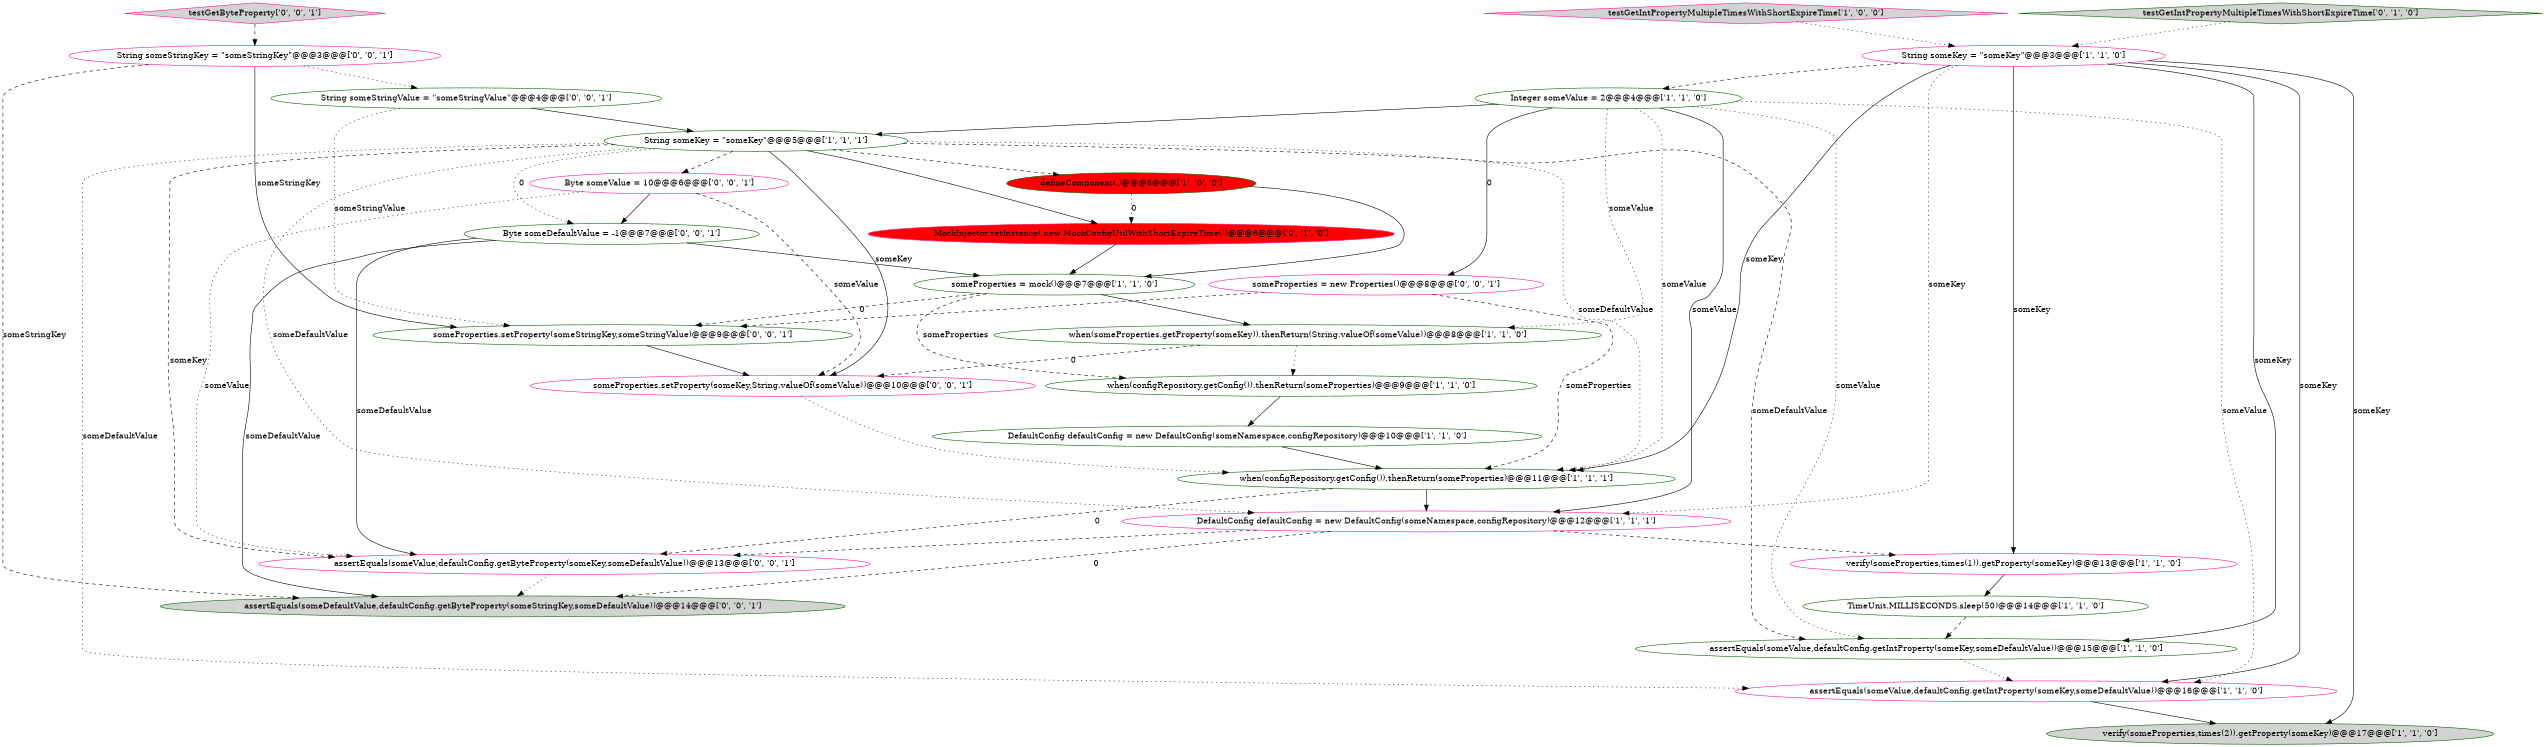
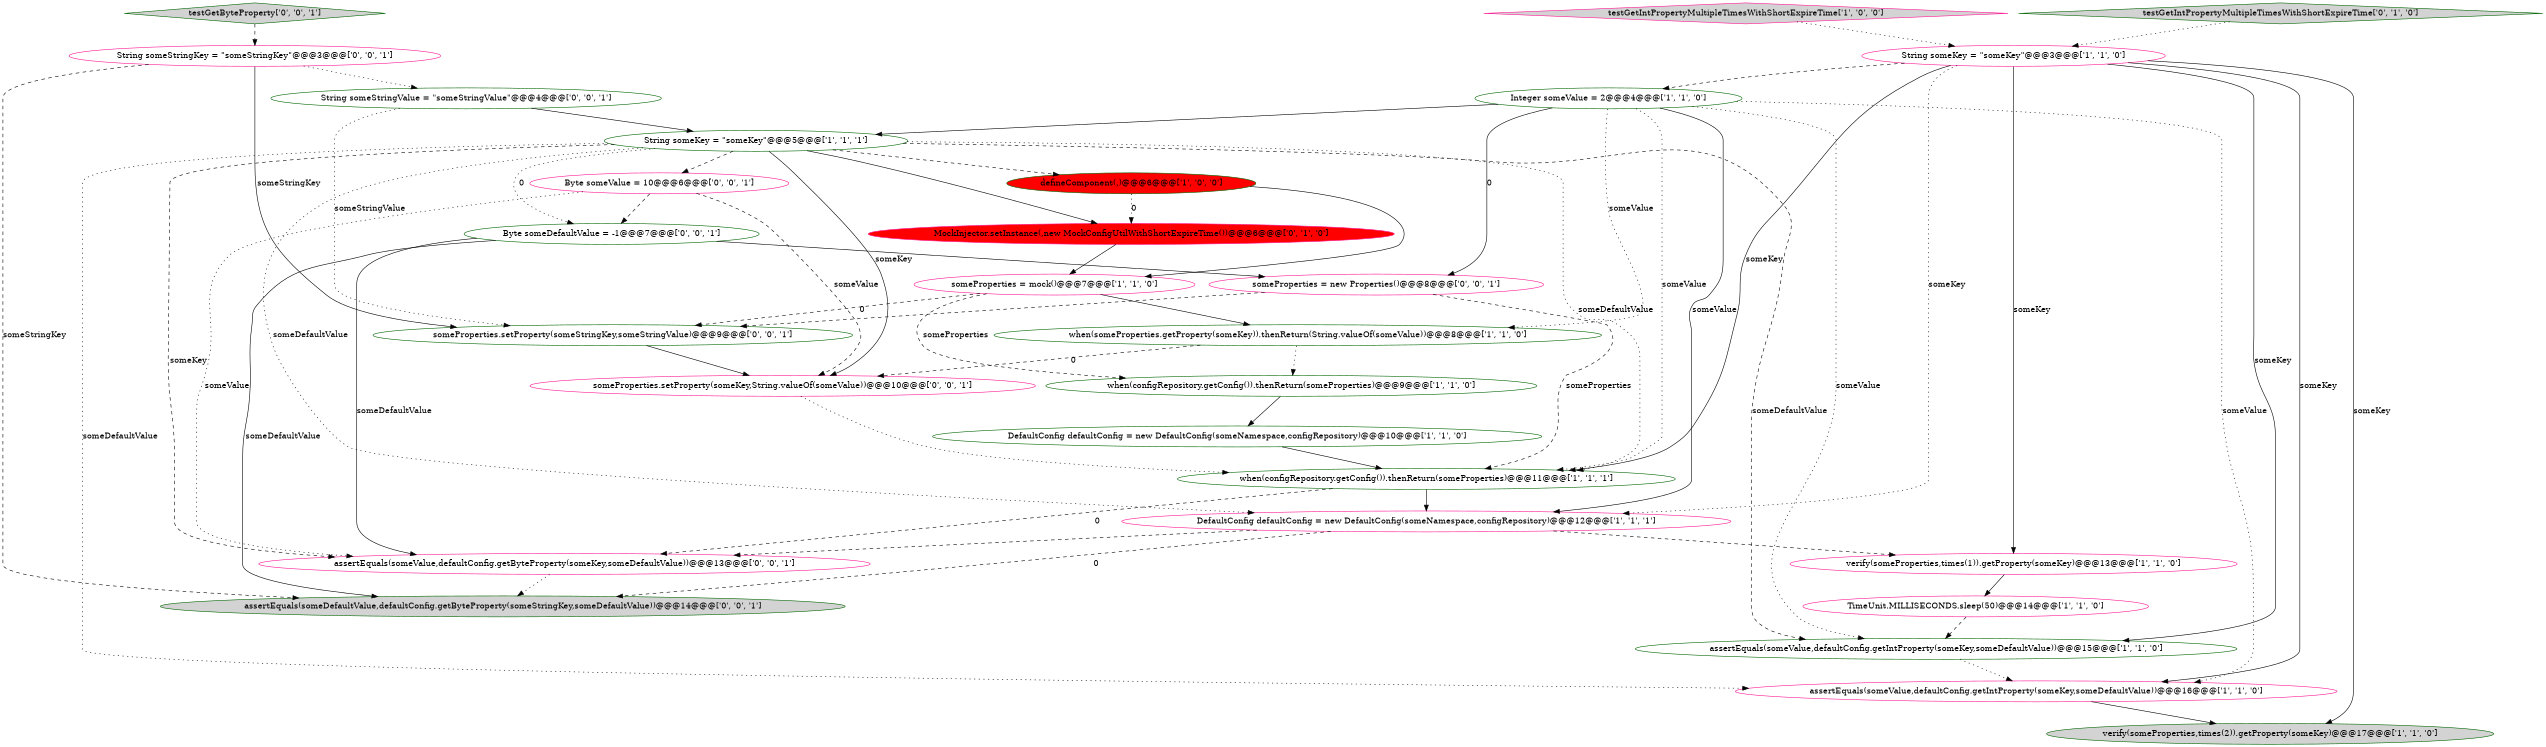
(255, 13) -> (255, 13)
(638, 207) -> (638, 207)
(830, 259) -> (988, 259)
(1054, 285) -> (1054, 285)
(1976, 606) -> (1976, 606)
